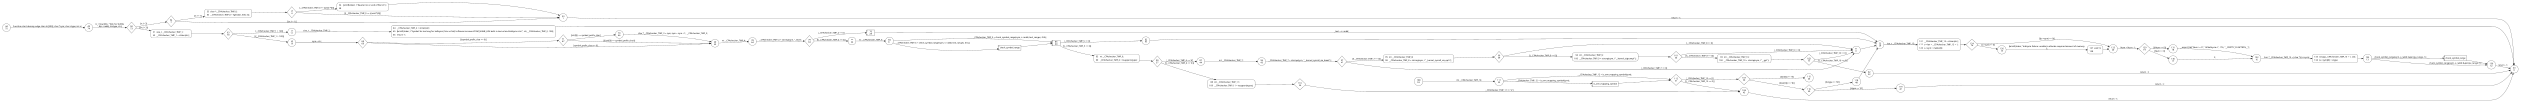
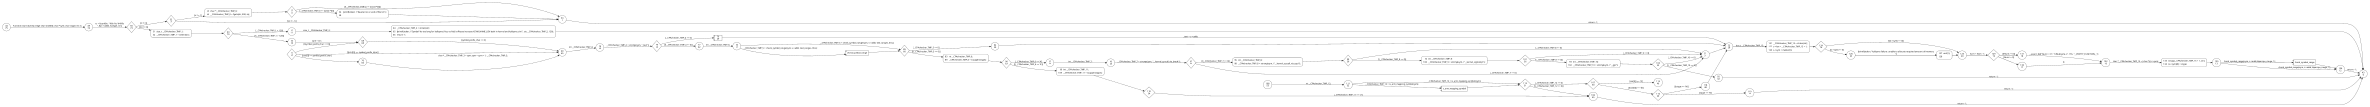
(462, 43) -> (326, 46)
(1056, 43) -> (904, 51)
